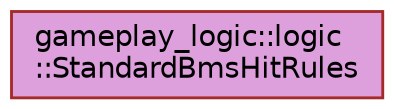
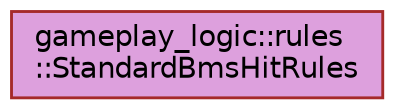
(197, 55) -> (197, 55)
